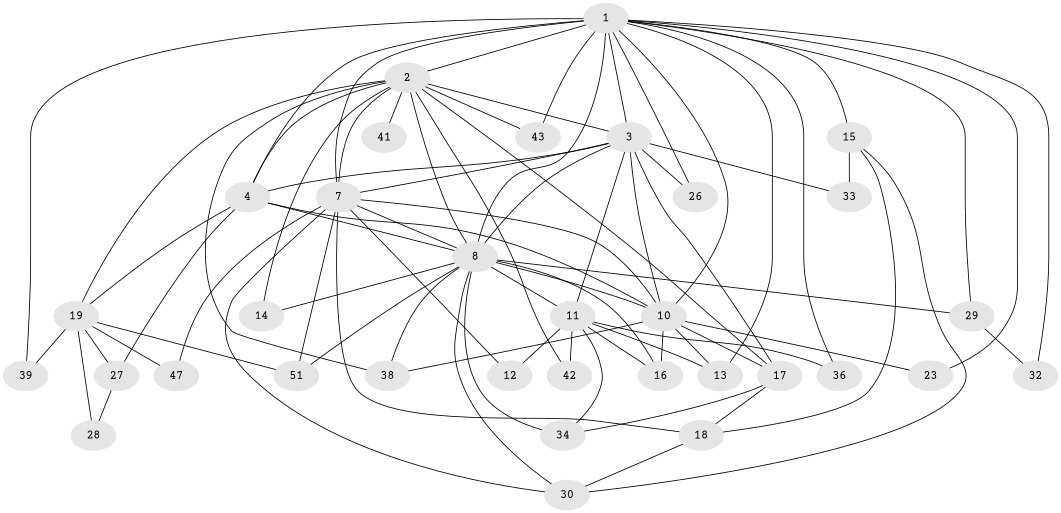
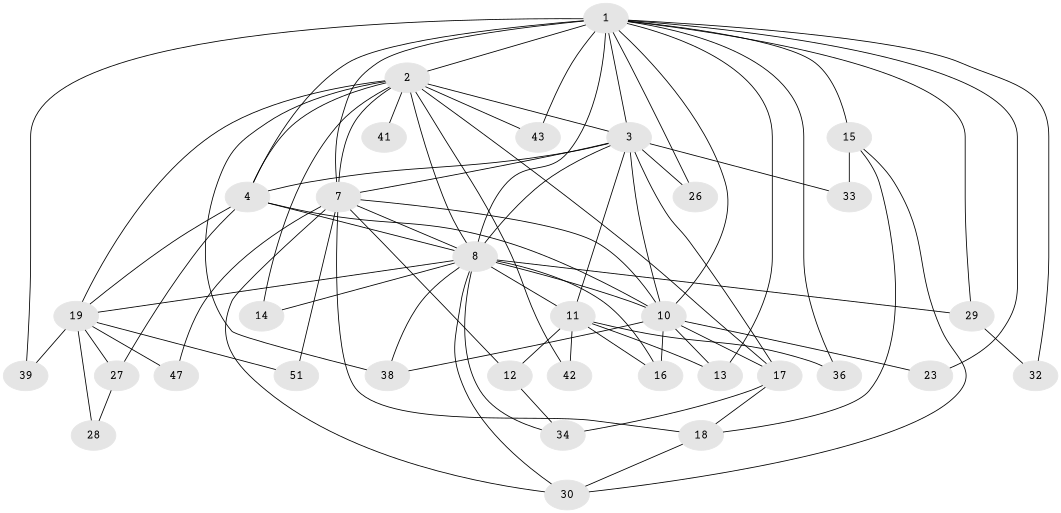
(383, 313) -> (276, 286)
(602, 378) -> (536, 406)
